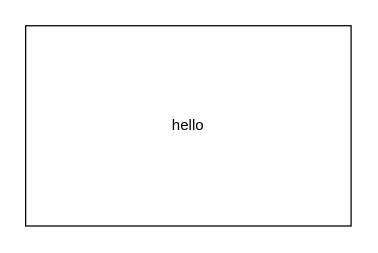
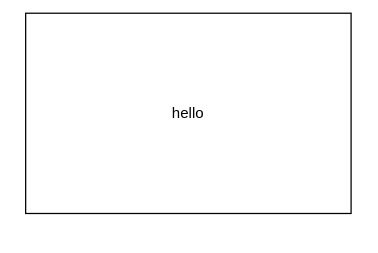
(188, 126) -> (188, 113)
